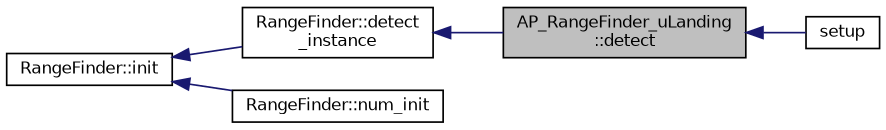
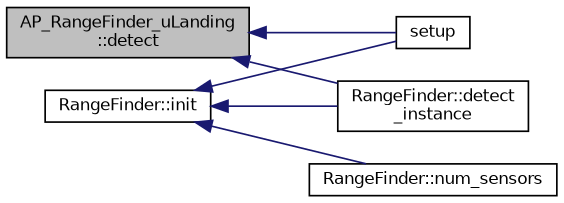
(477, 33) -> (302, 75)
none -> (304, 64)
(338, 106) -> (433, 180)
